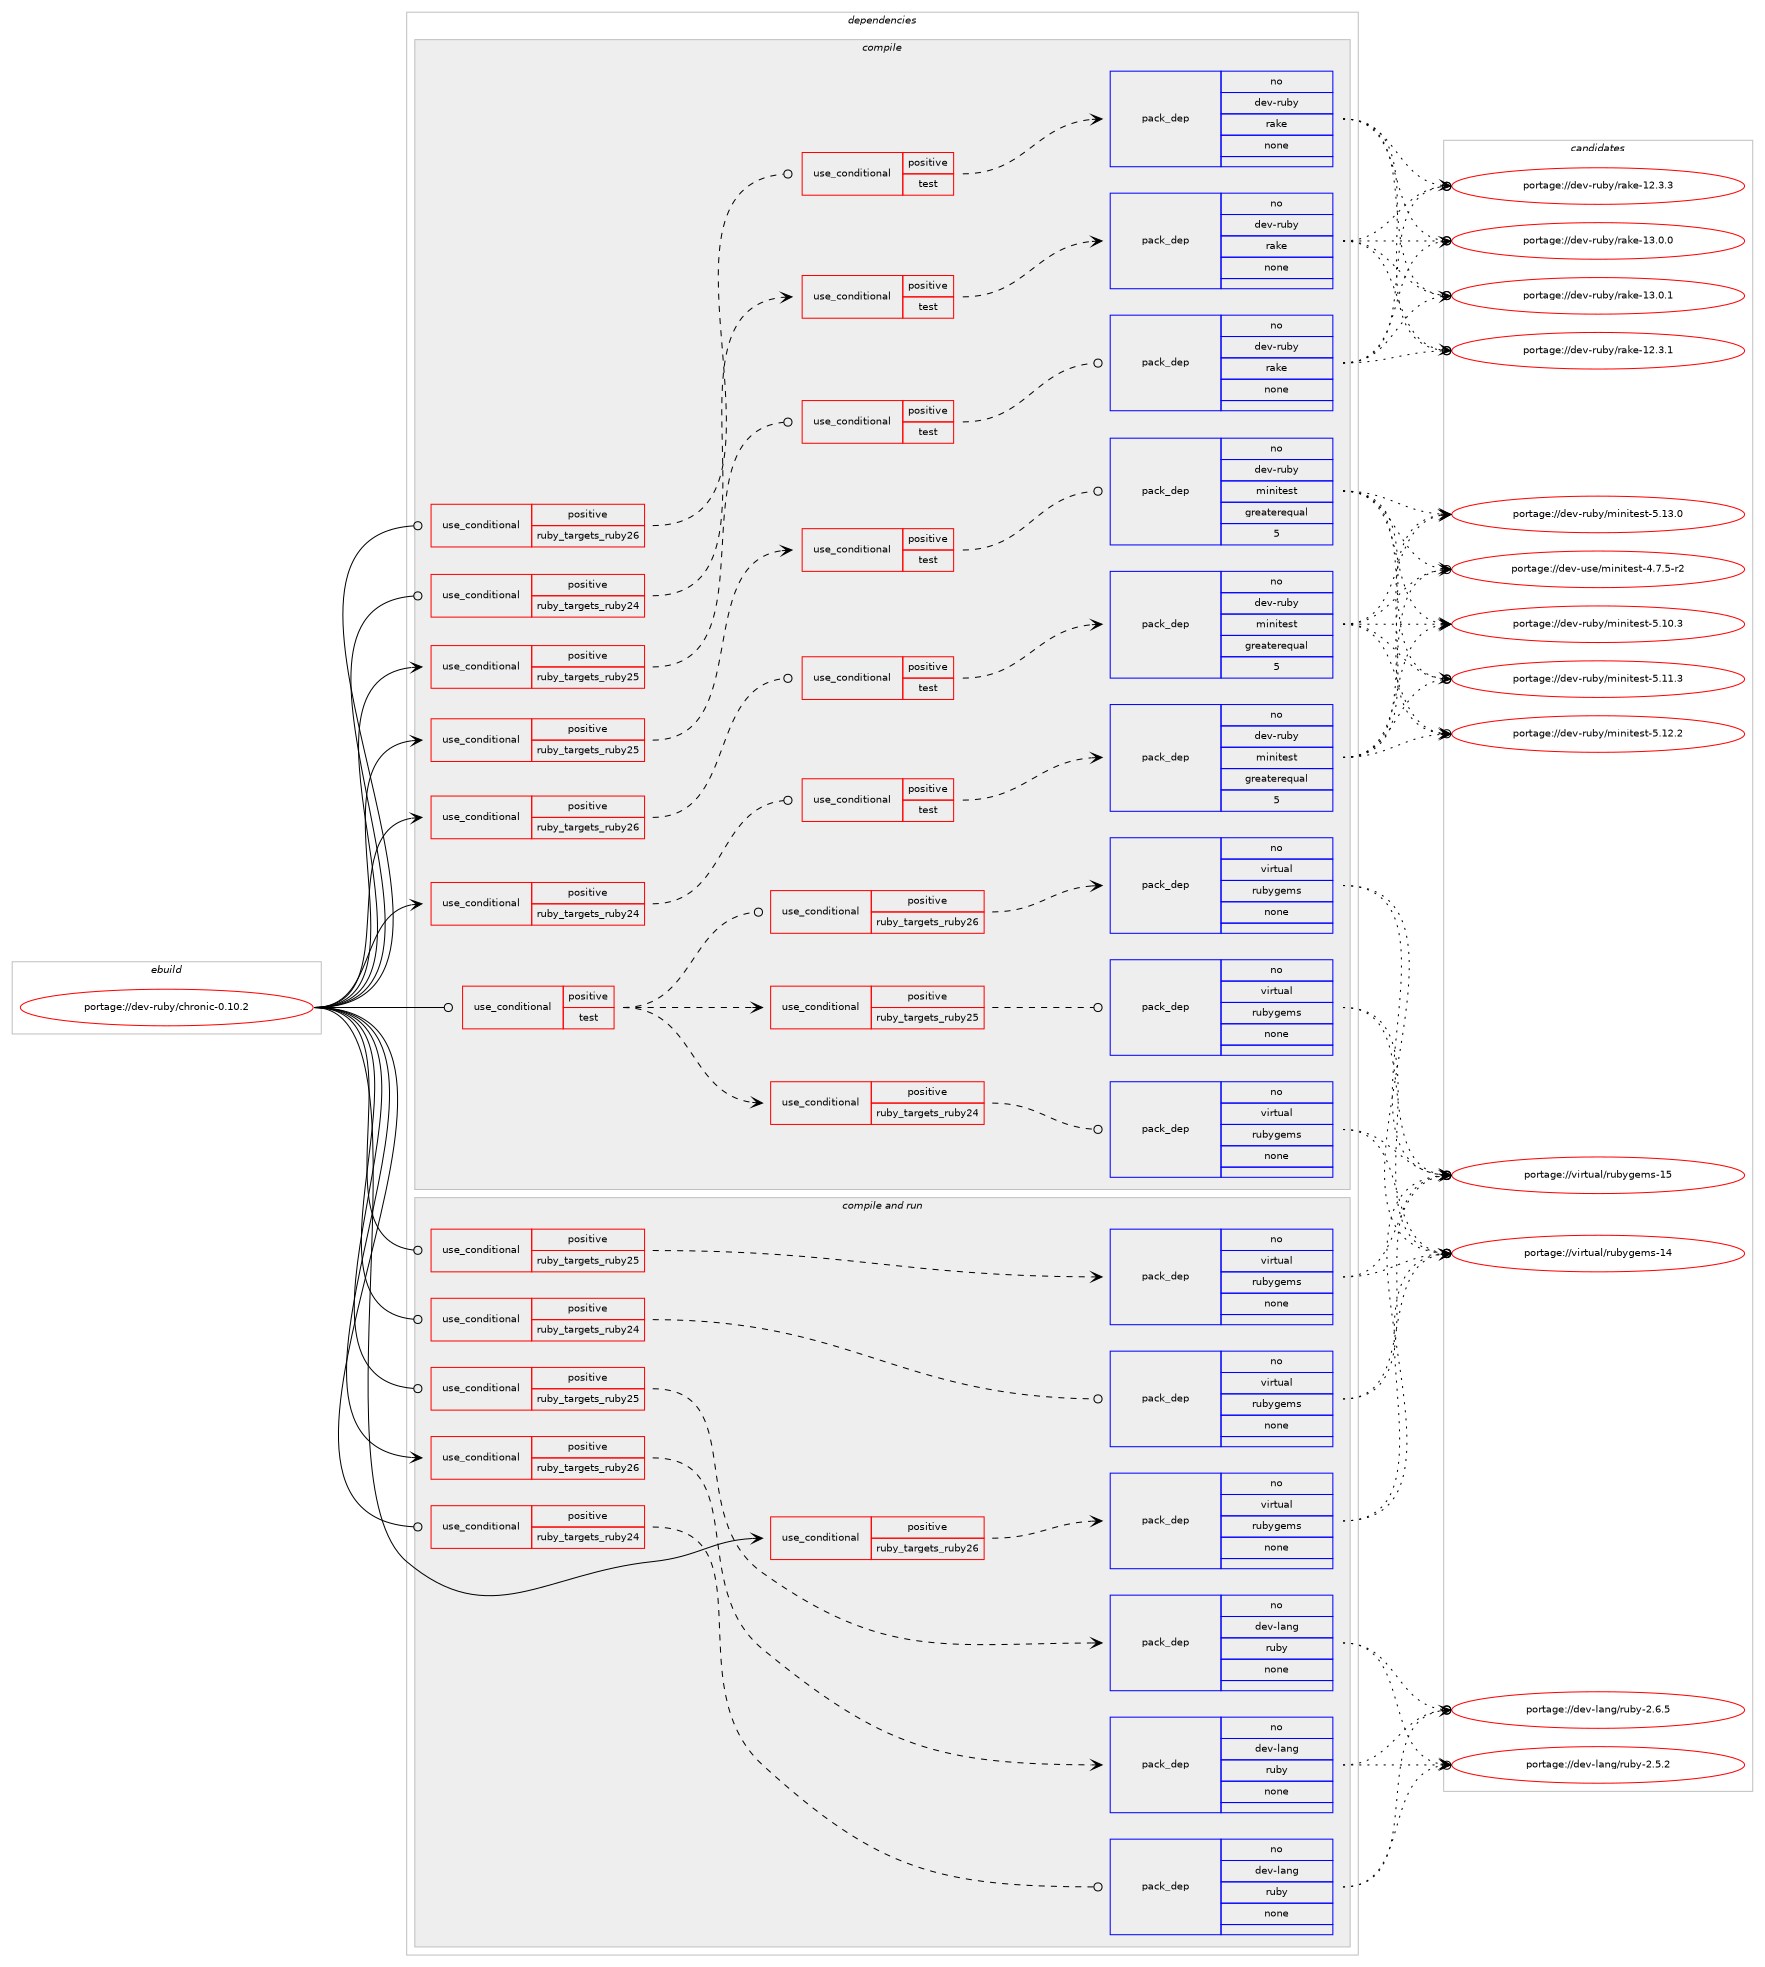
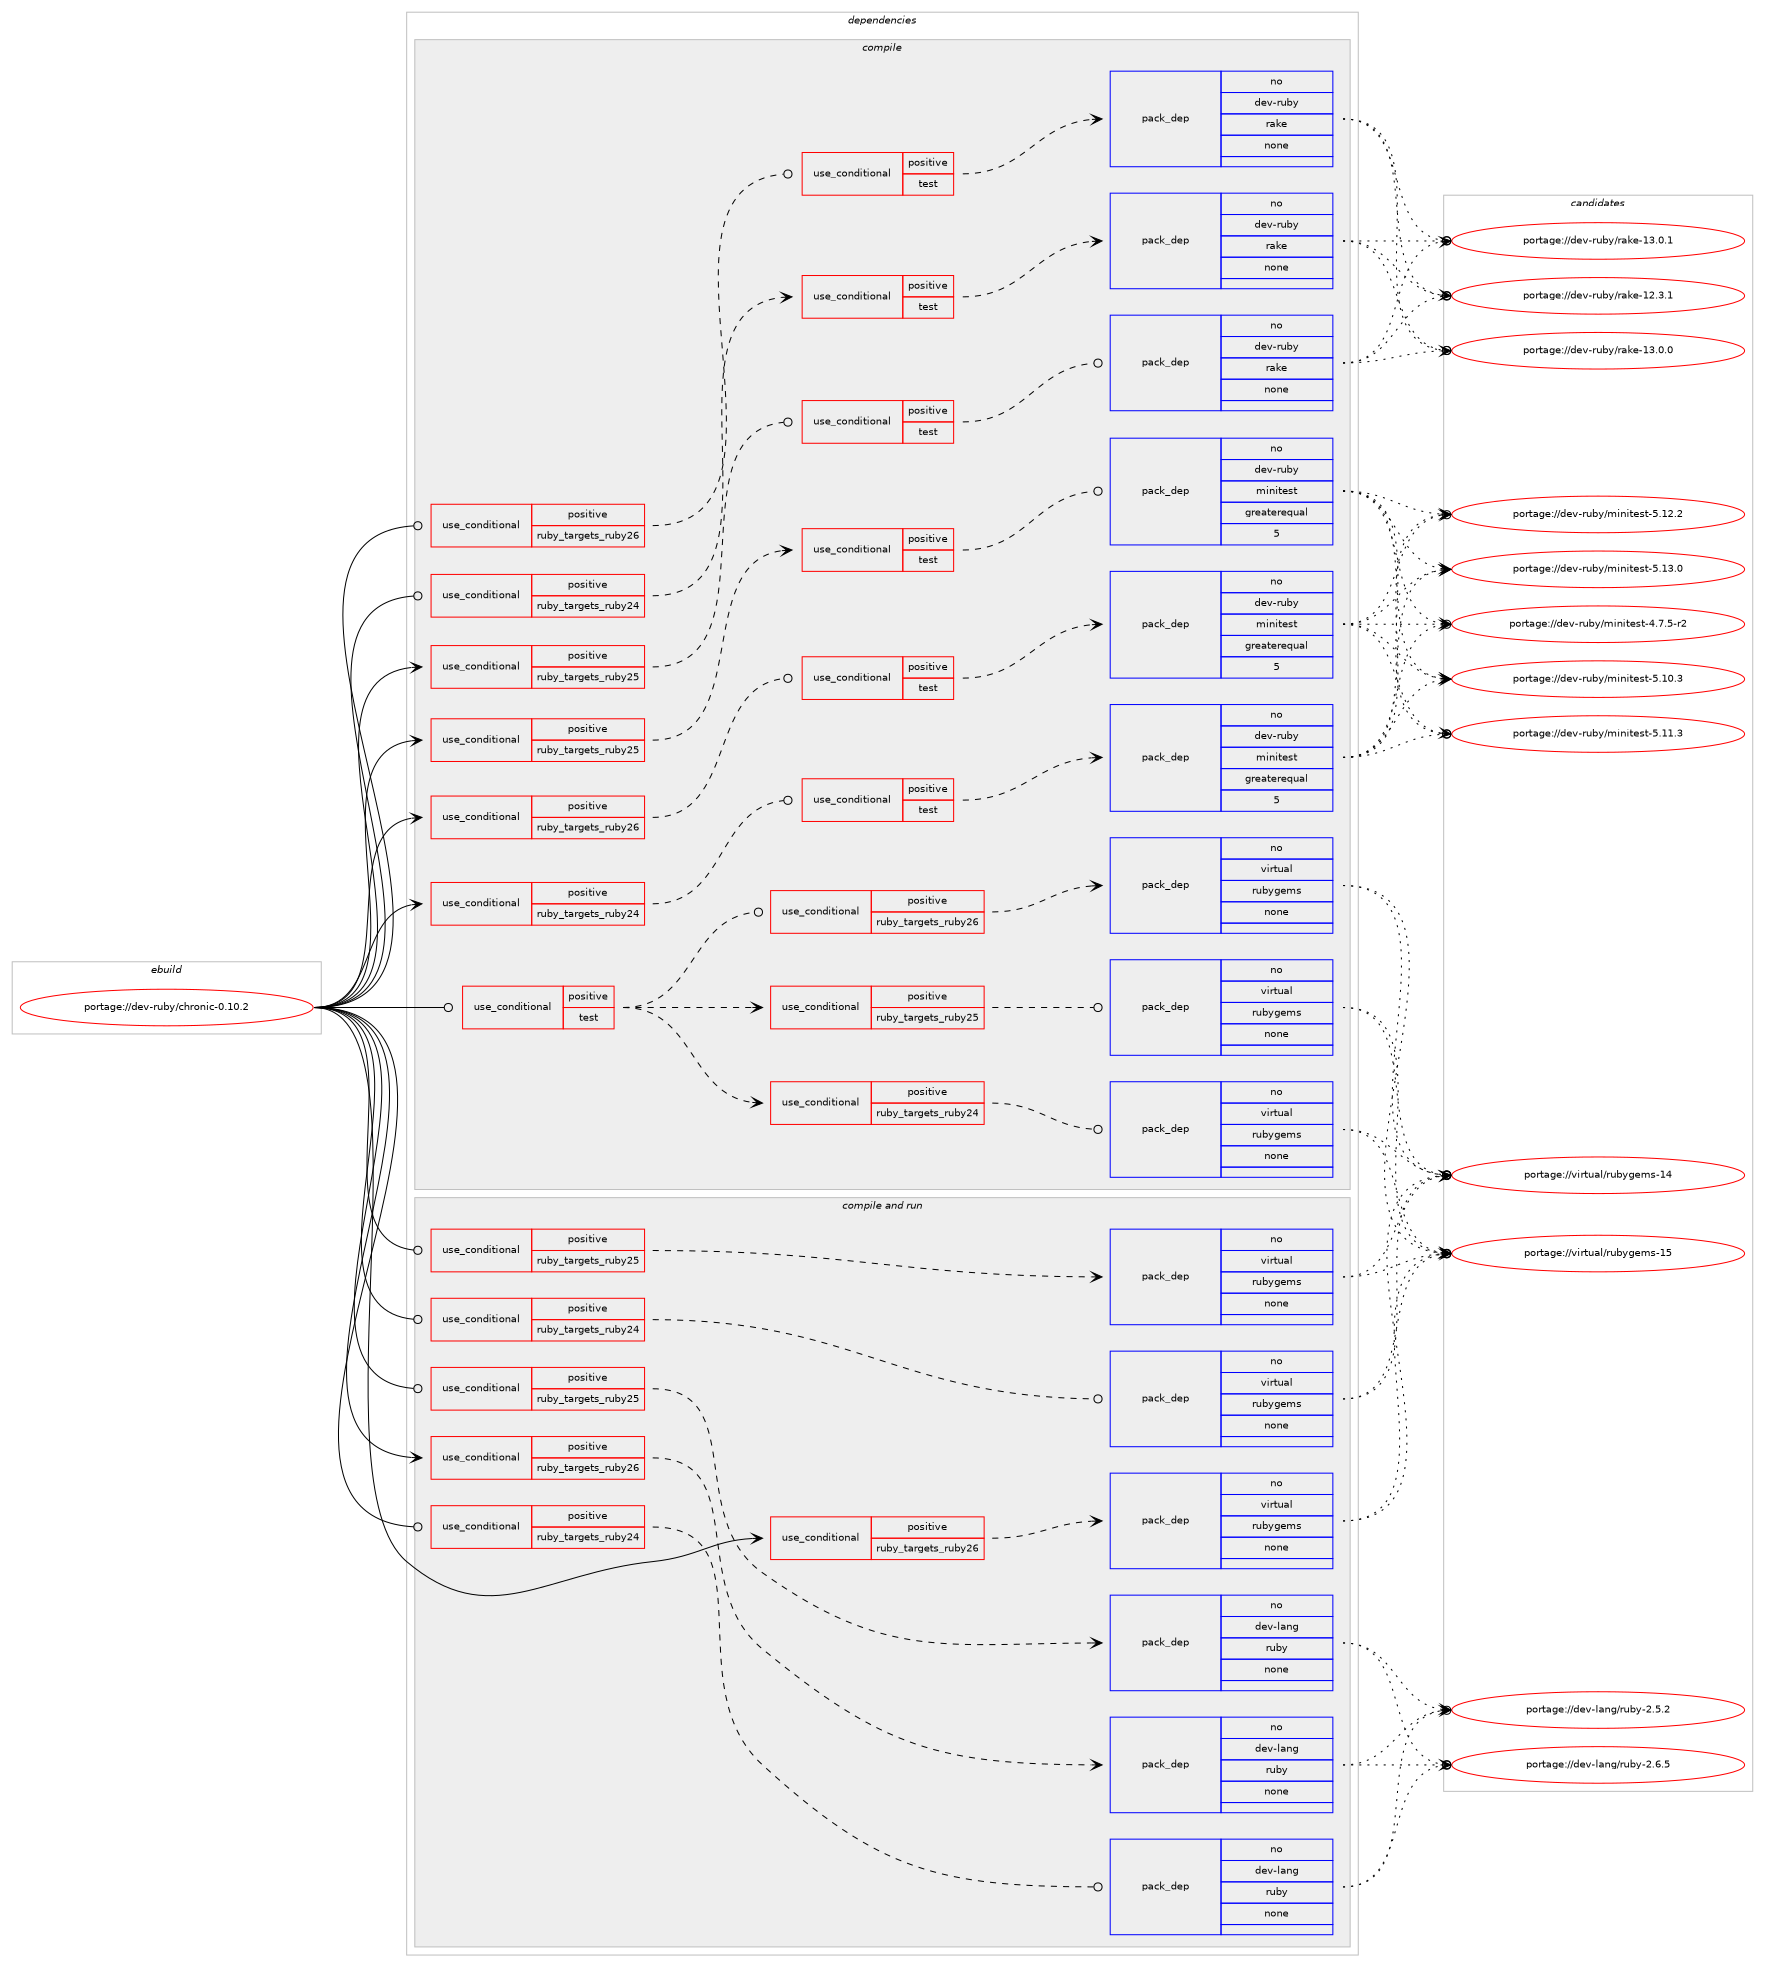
(1598, 186) -> none
(1598, 569) -> (1598, 624)
